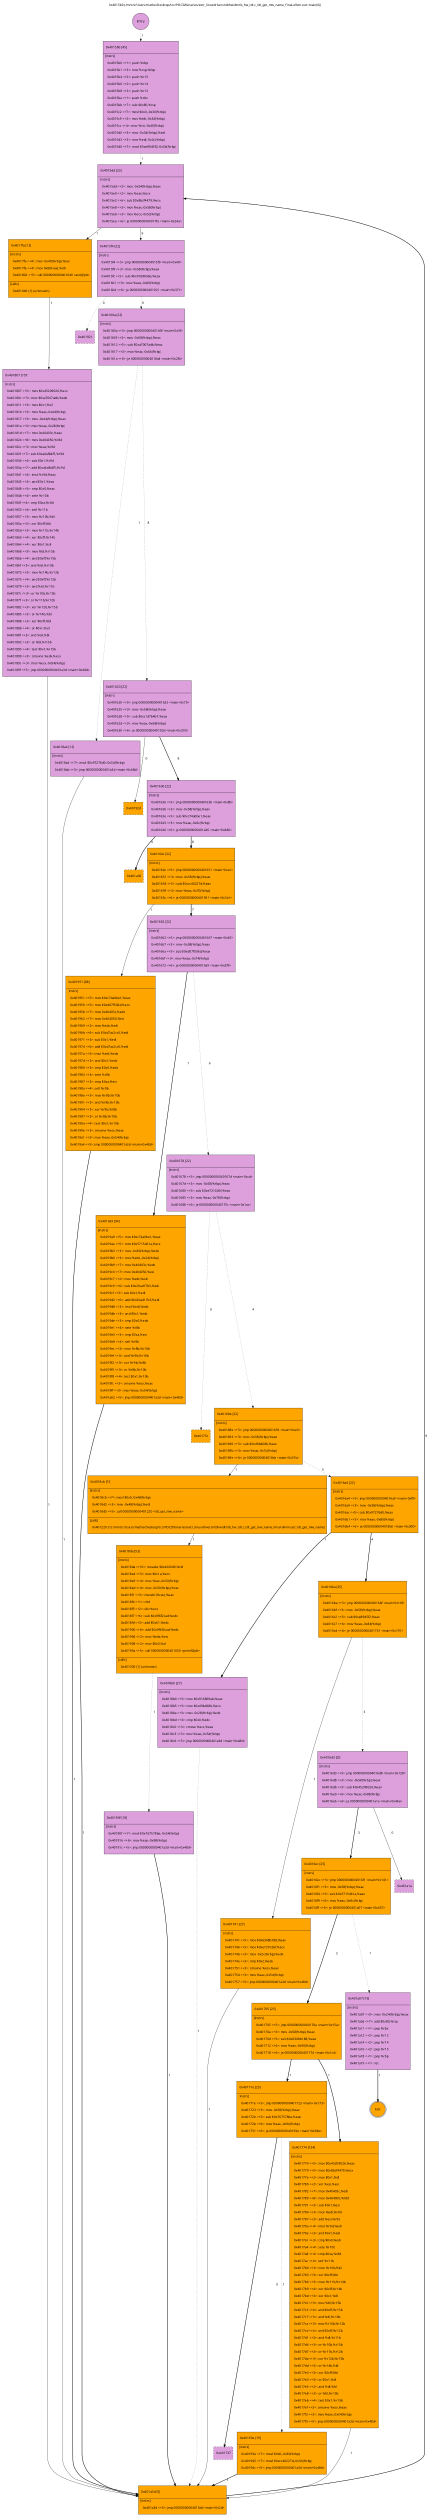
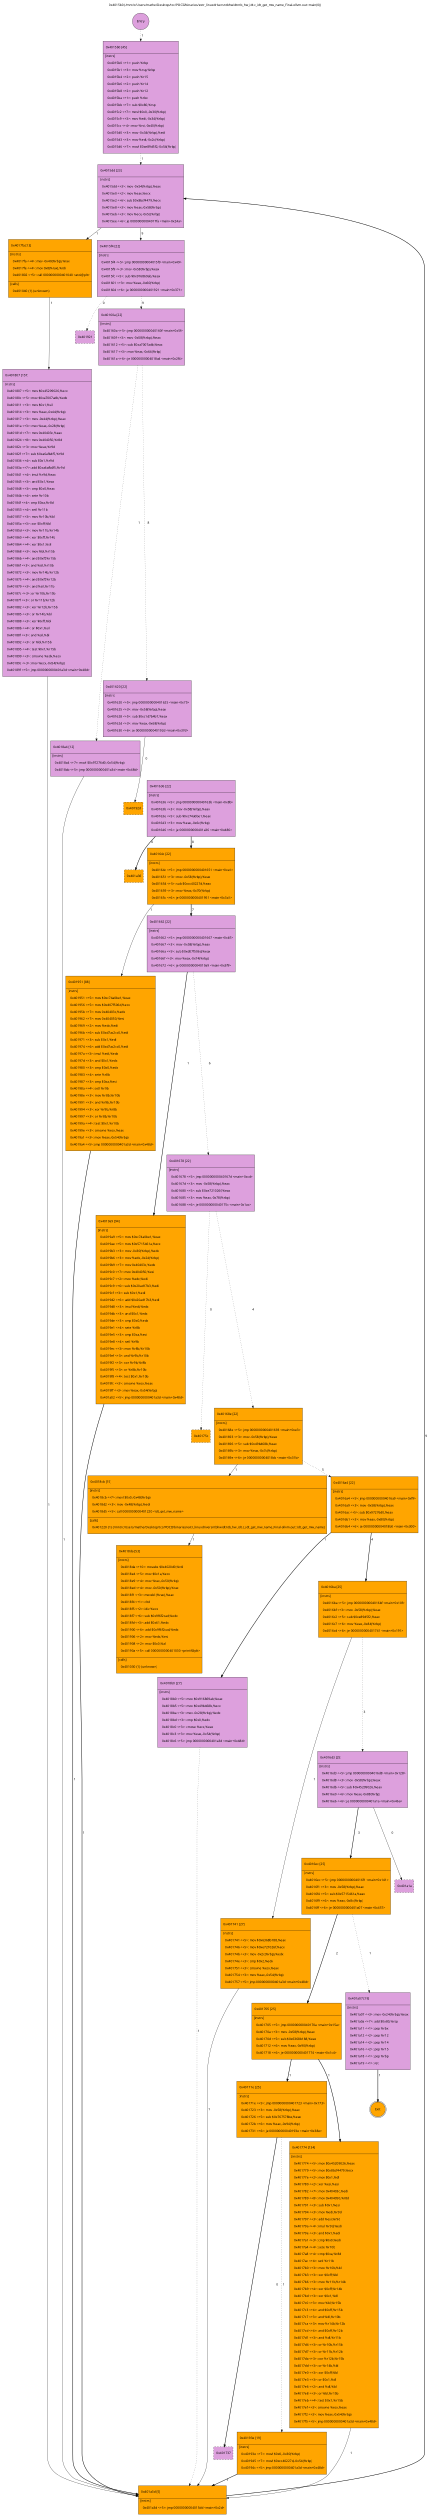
(169, 757) -> none
(149, 1833) -> none
